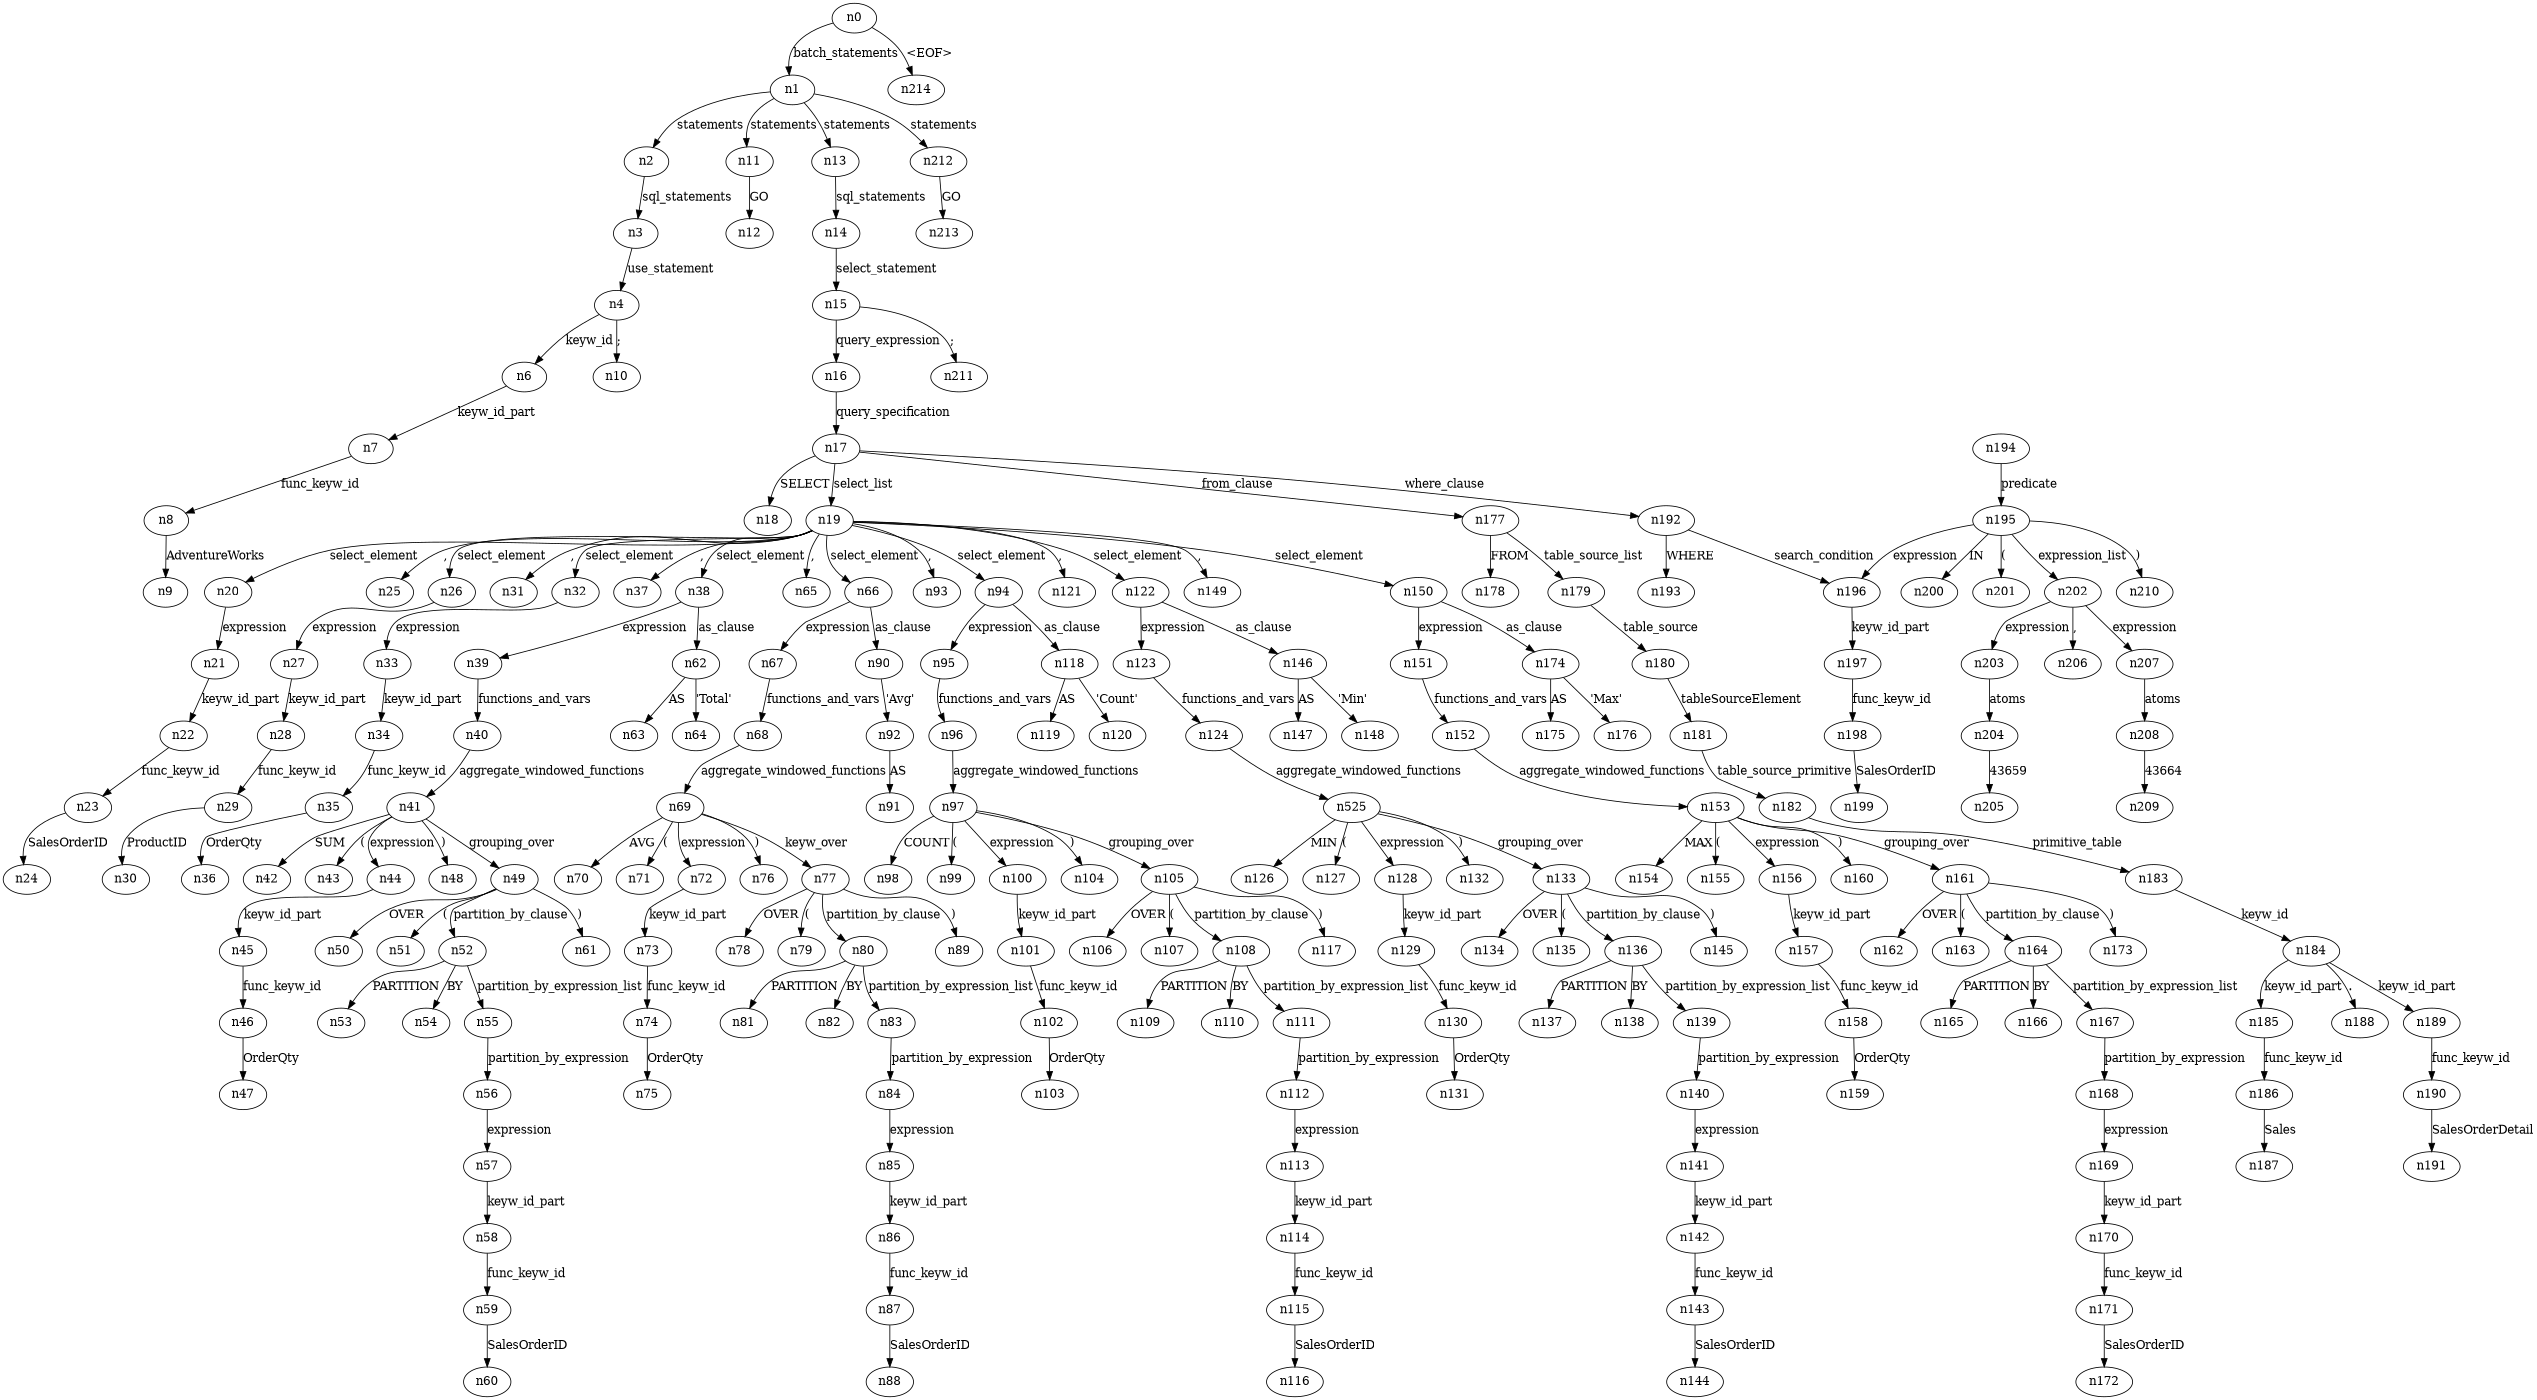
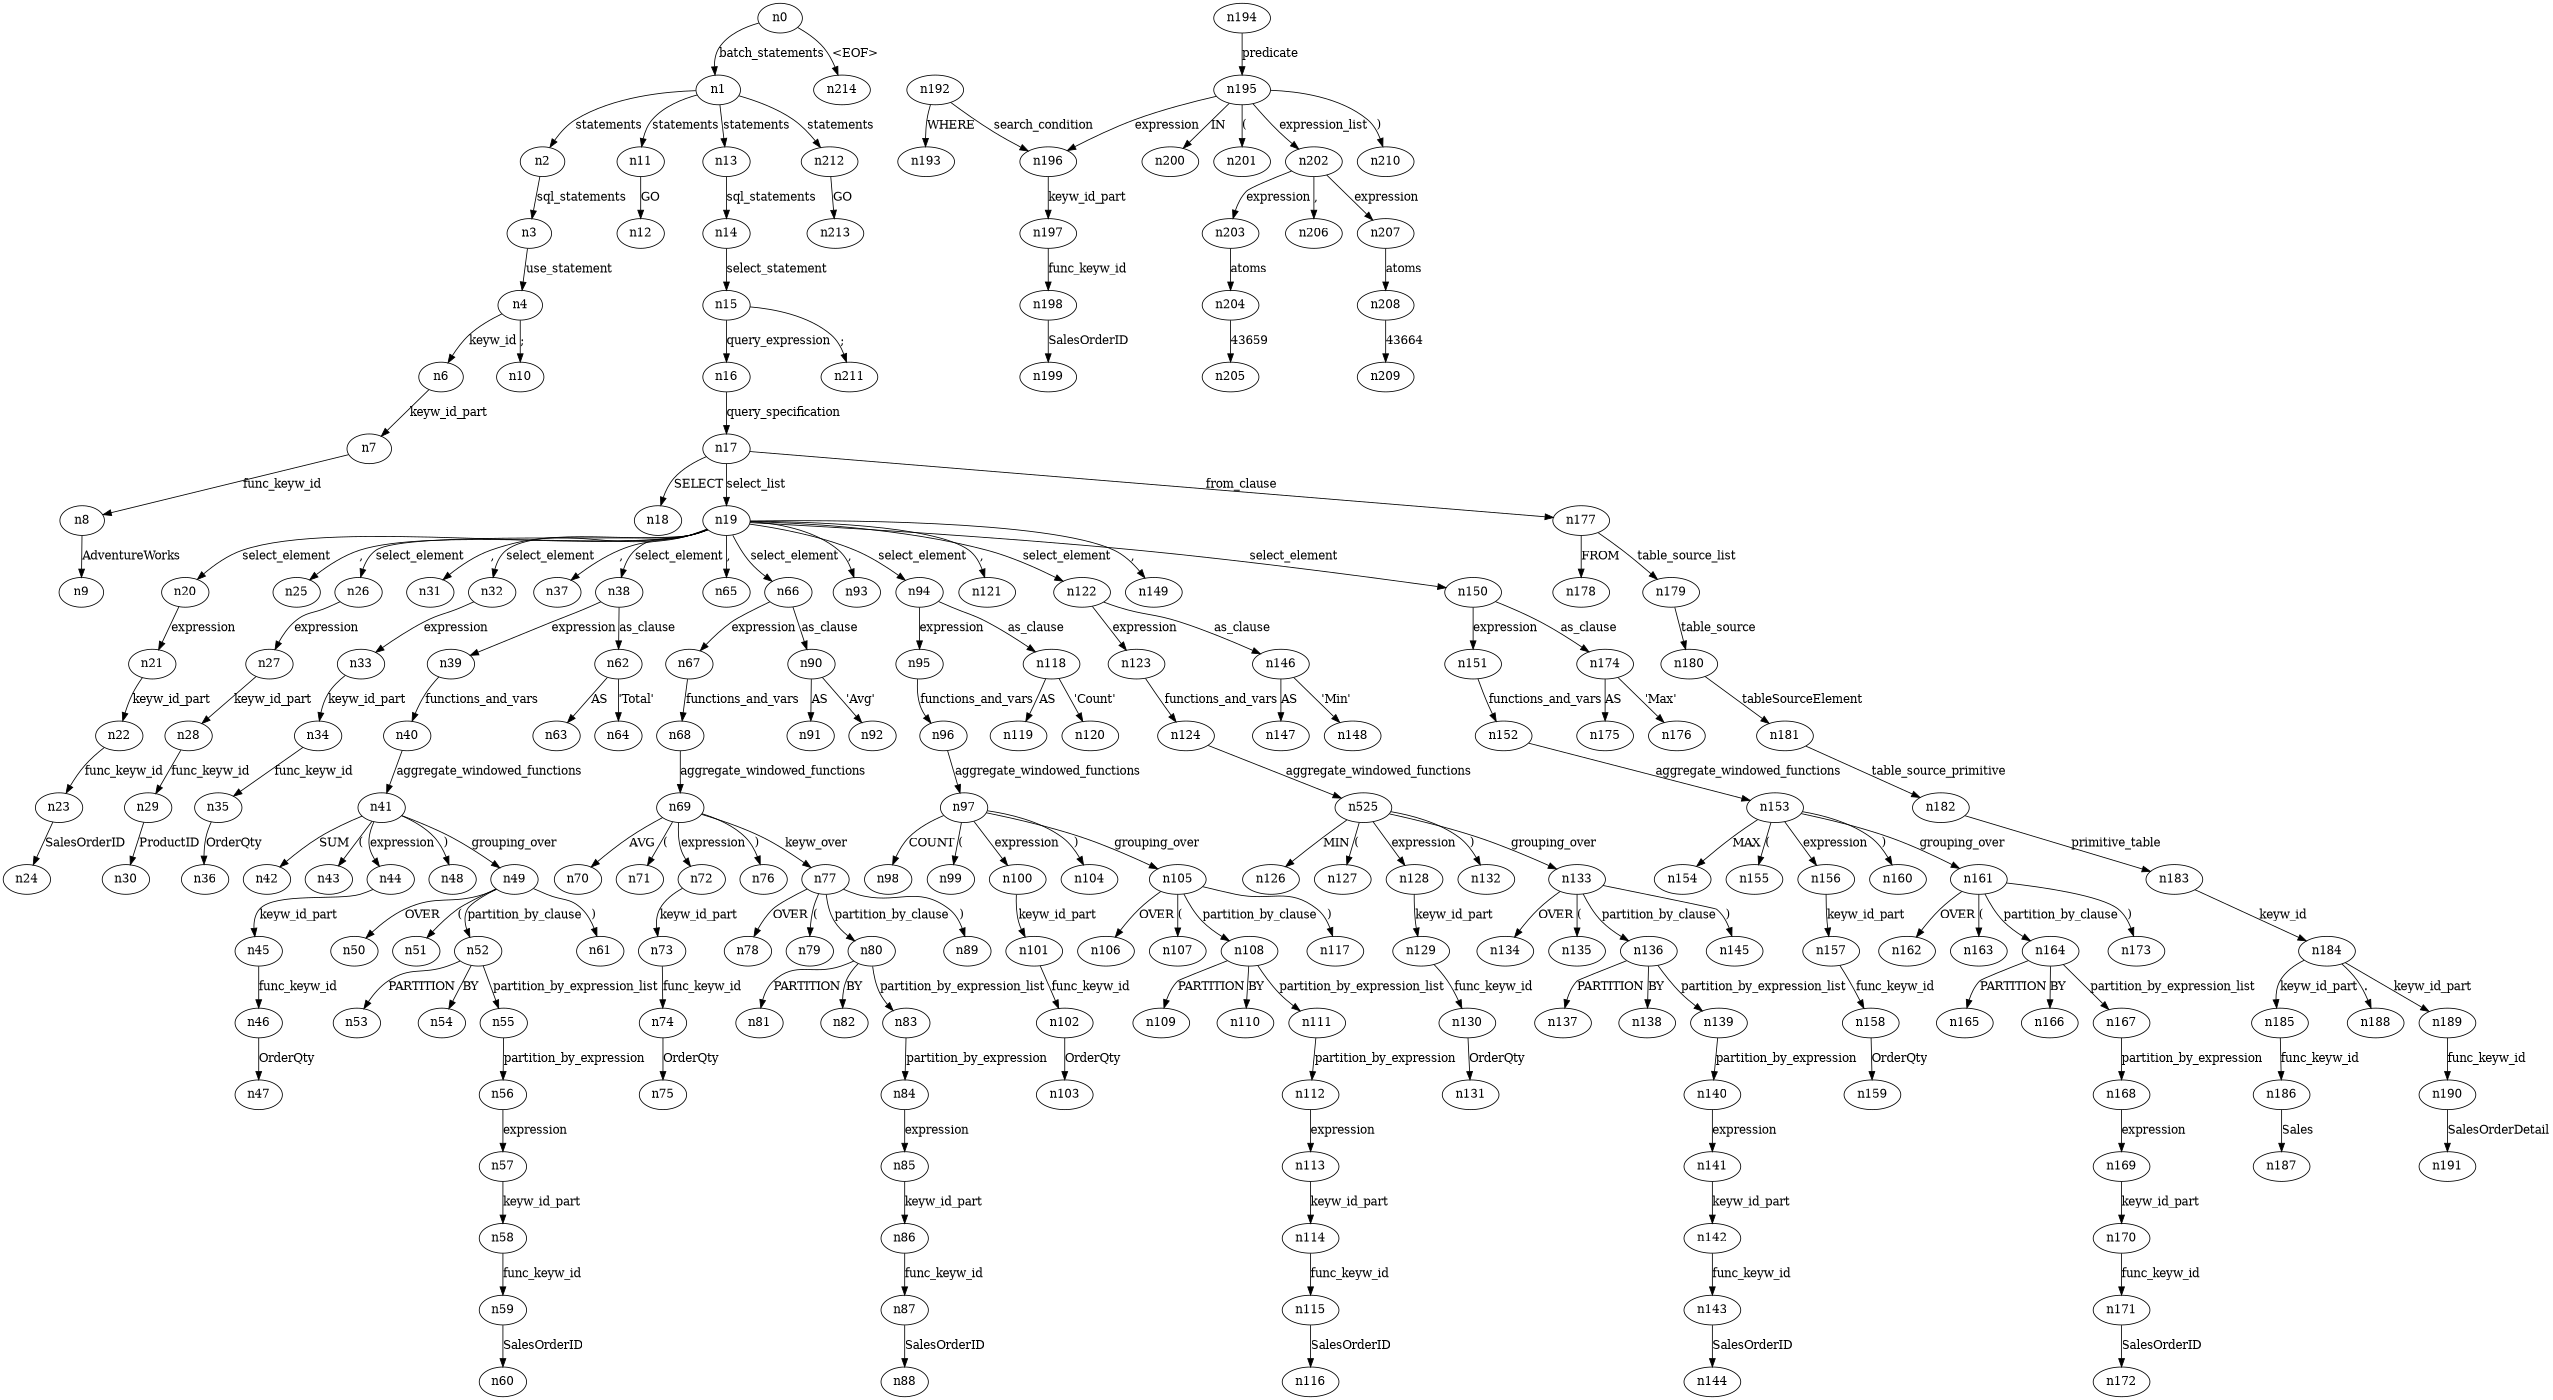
(1246, 476) -> none
(890, 768) -> (811, 696)
